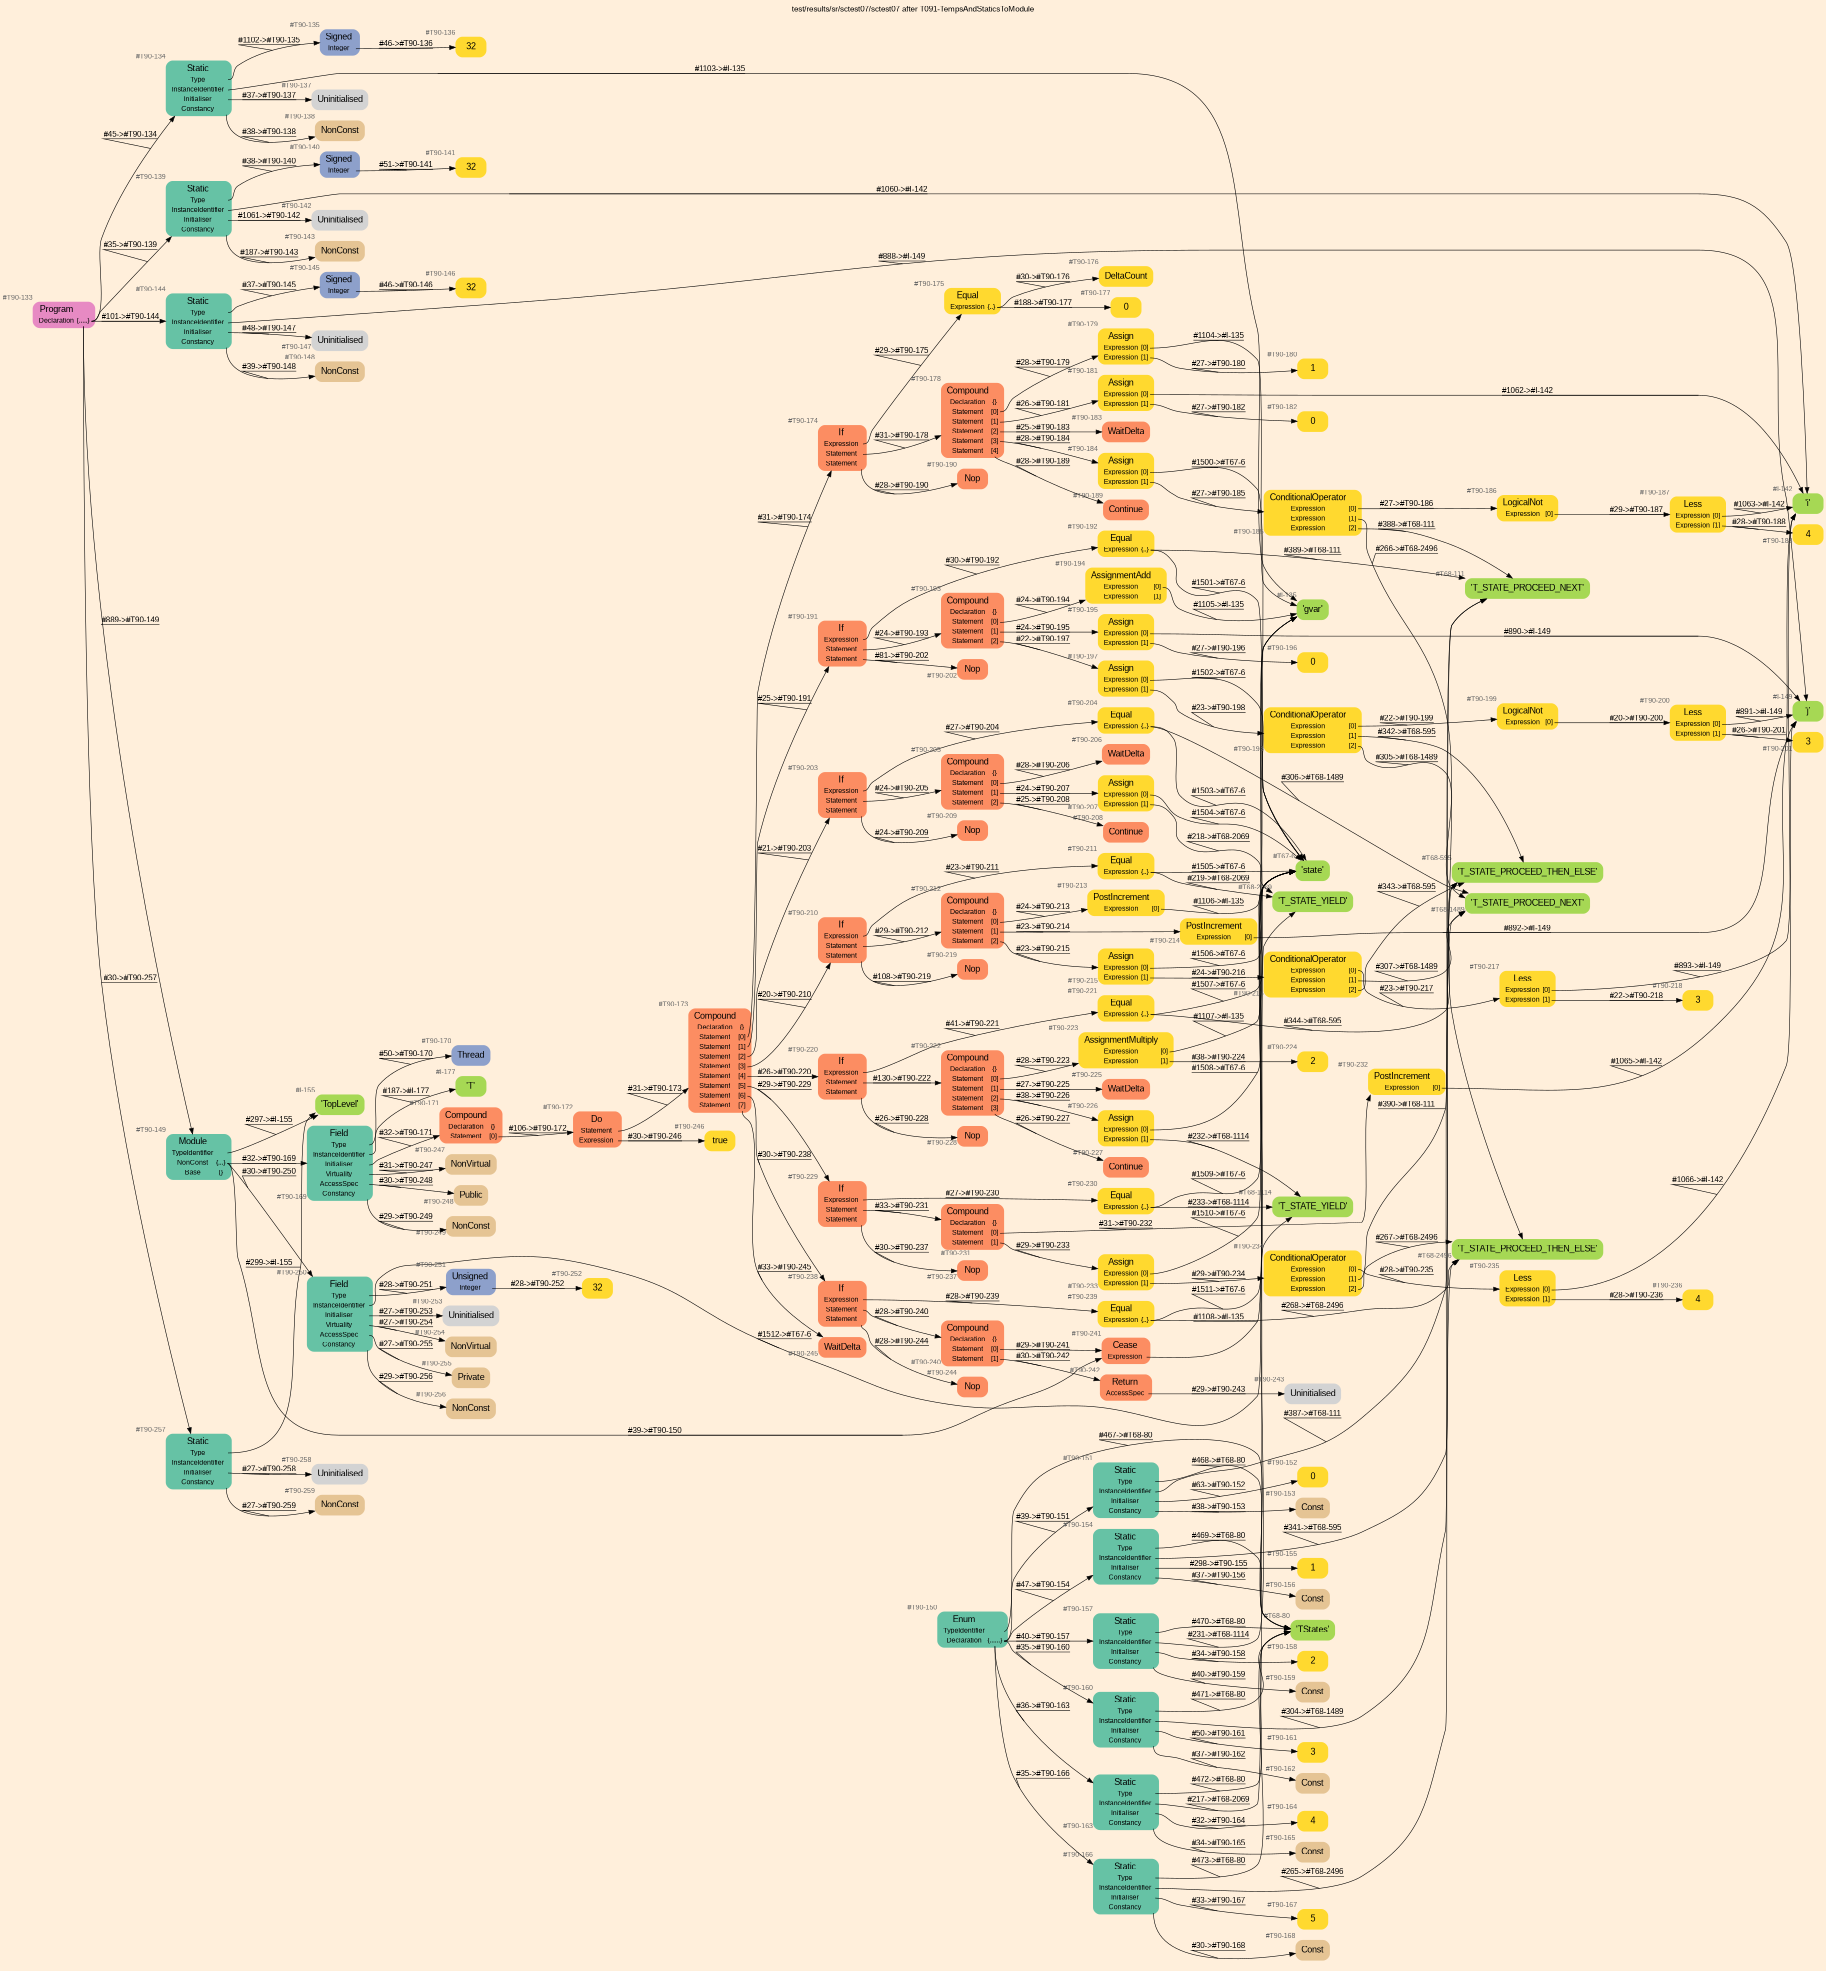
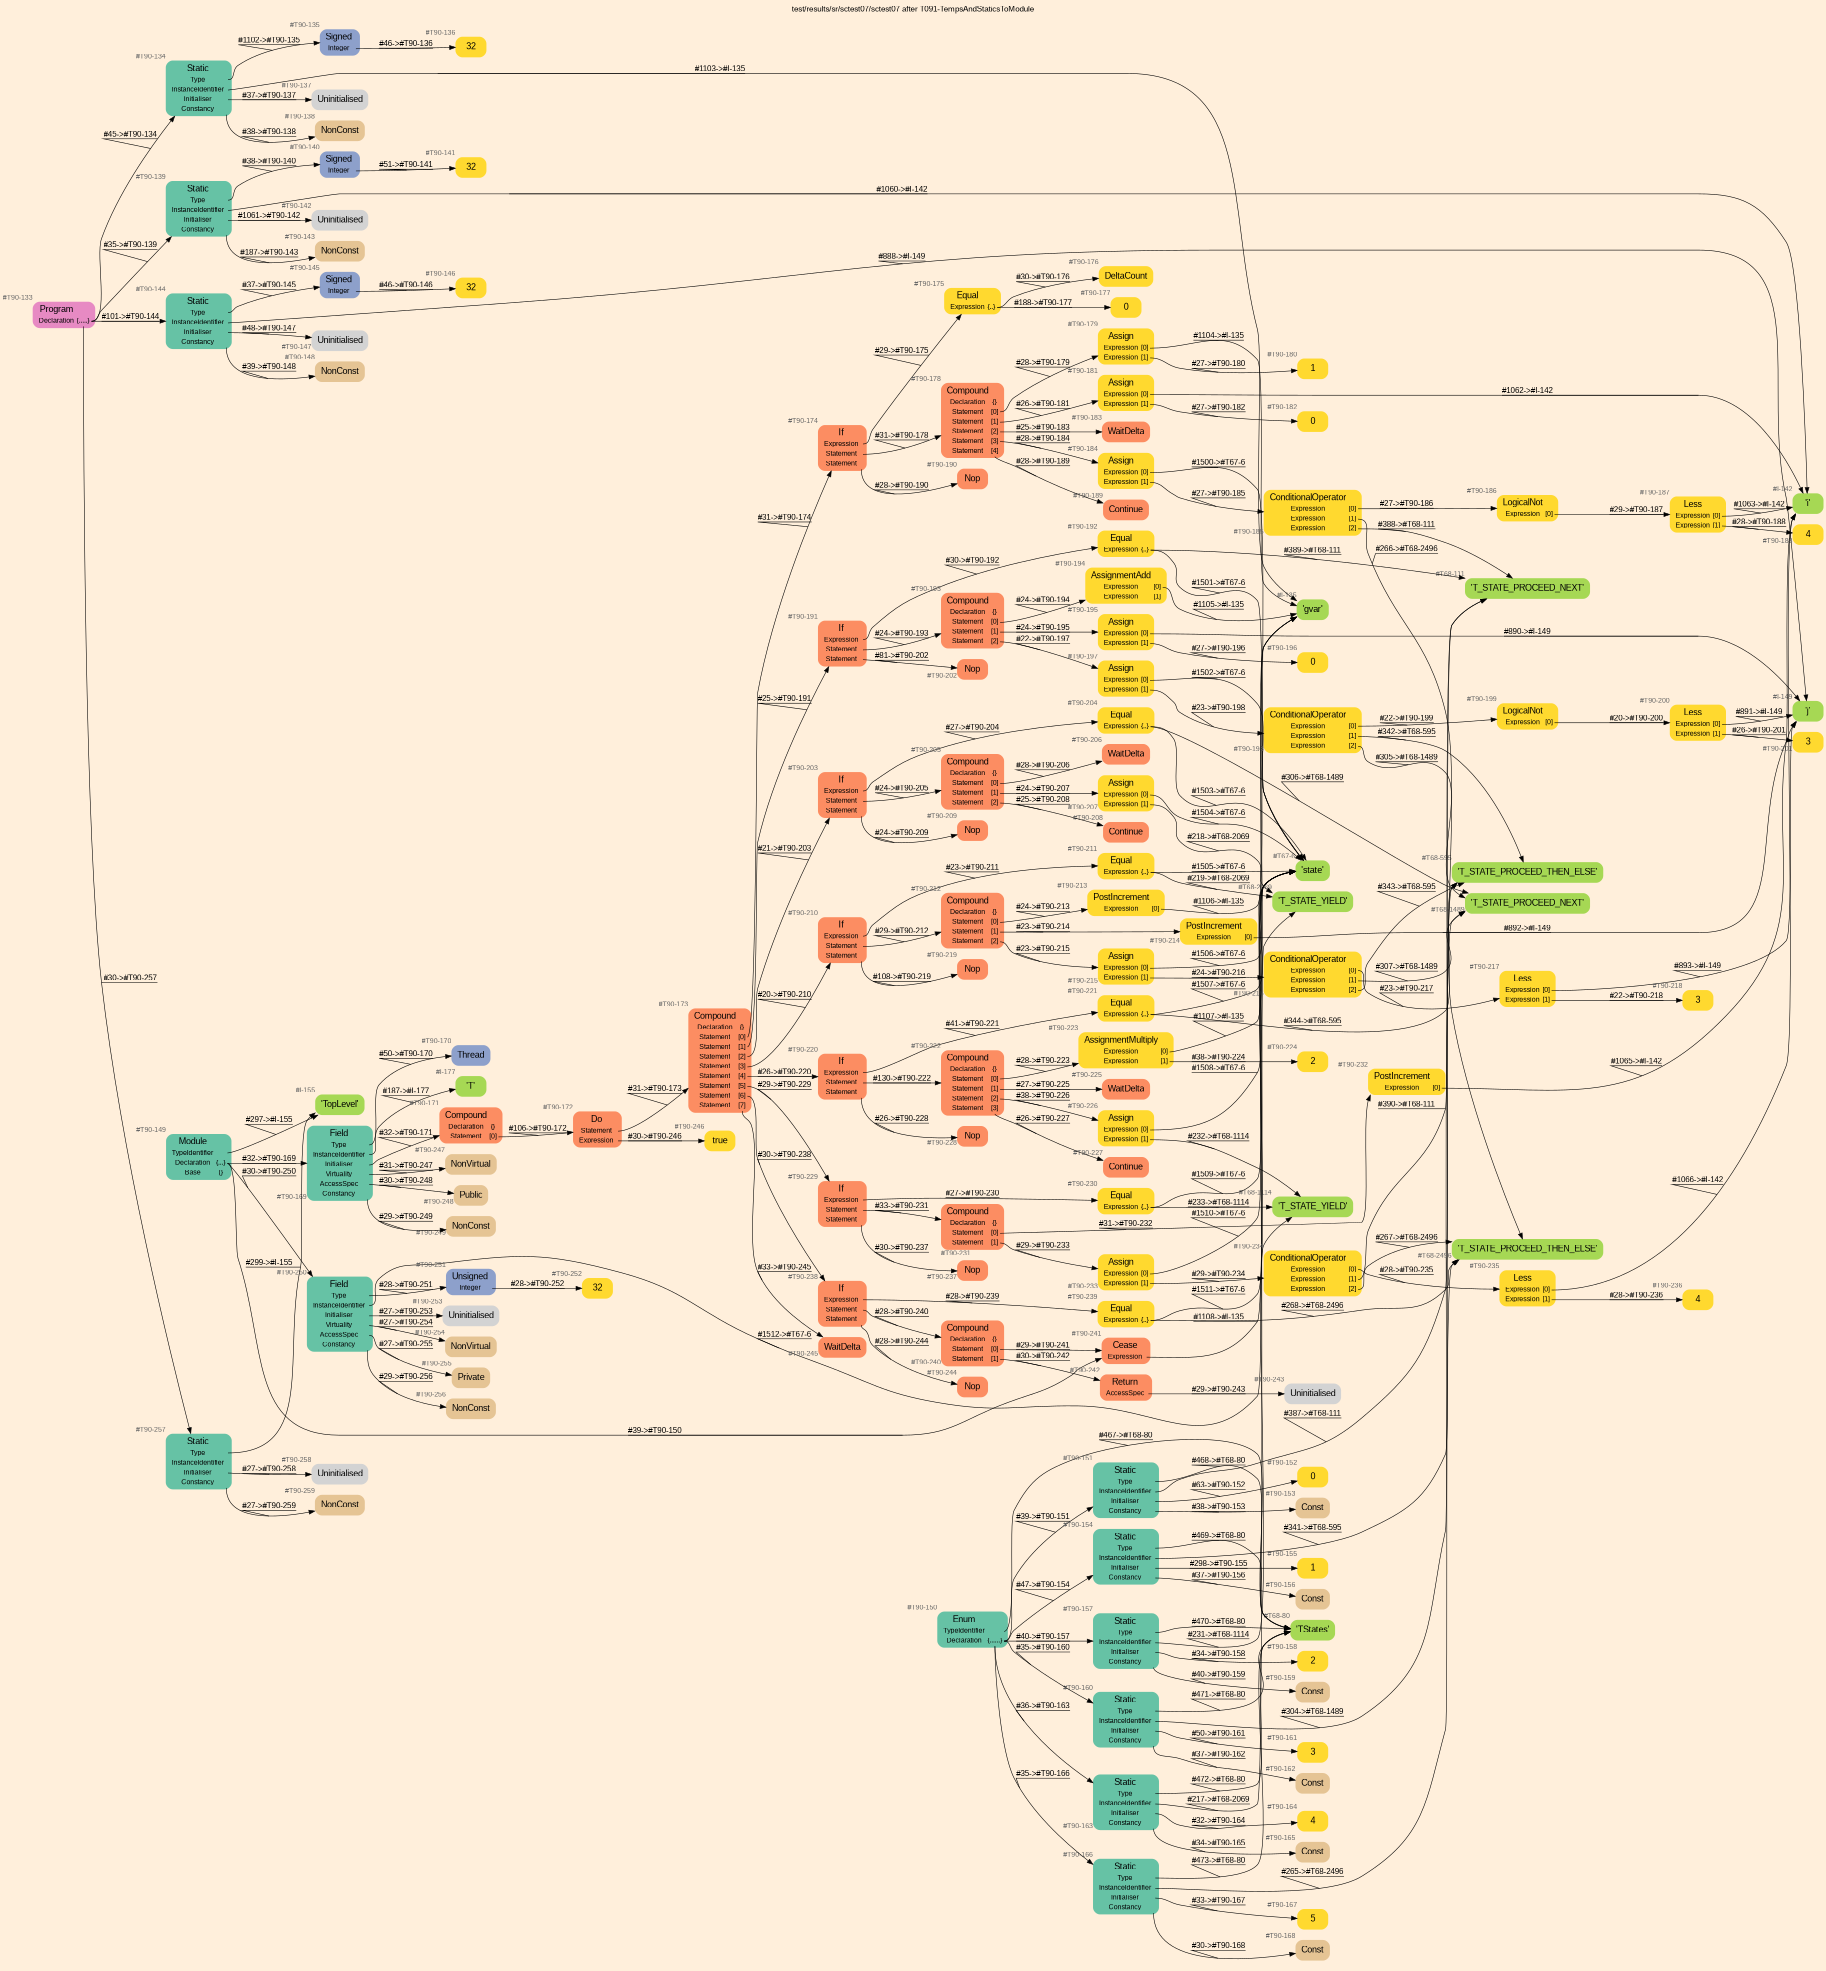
(117, 730) -> none
(193, 1163) -> (193, 1163)
